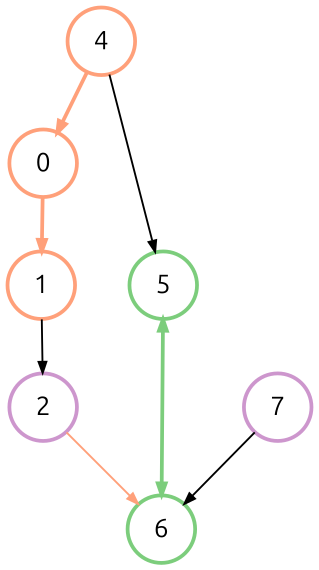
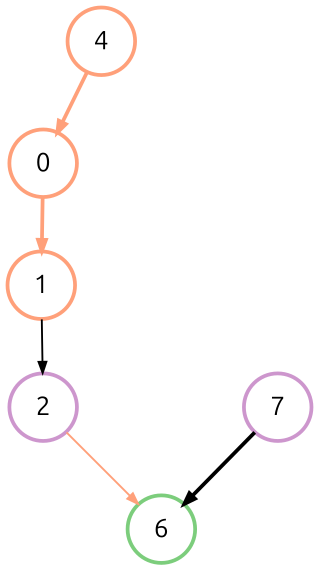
(163, 285) -> none
(224, 464) -> (224, 464)
